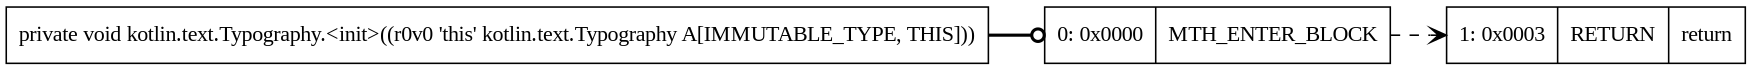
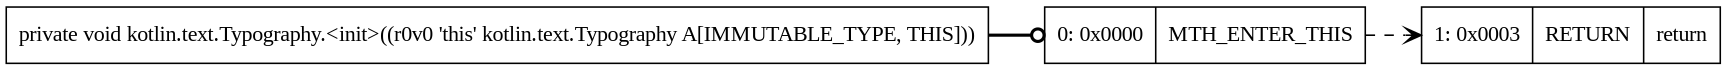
(1273, 34) -> (1260, 34)
